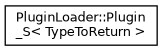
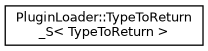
(81, 26) -> (104, 26)
